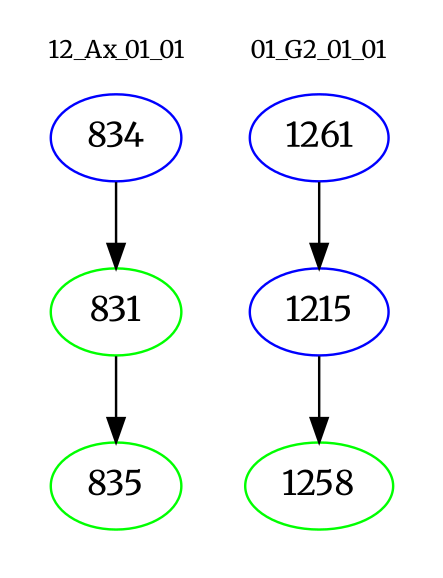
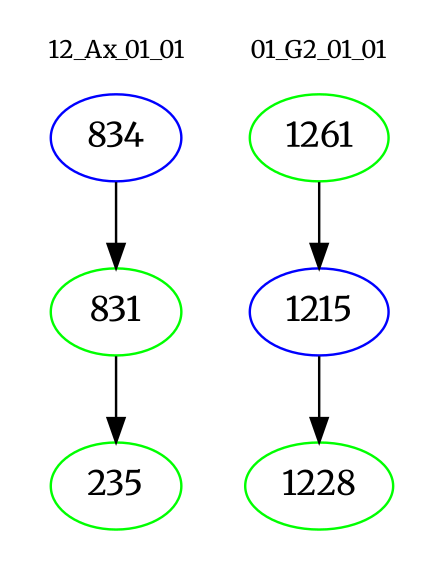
(319, 138) -> (319, 138)
(116, 486) -> (116, 486)
(319, 486) -> (319, 486)
